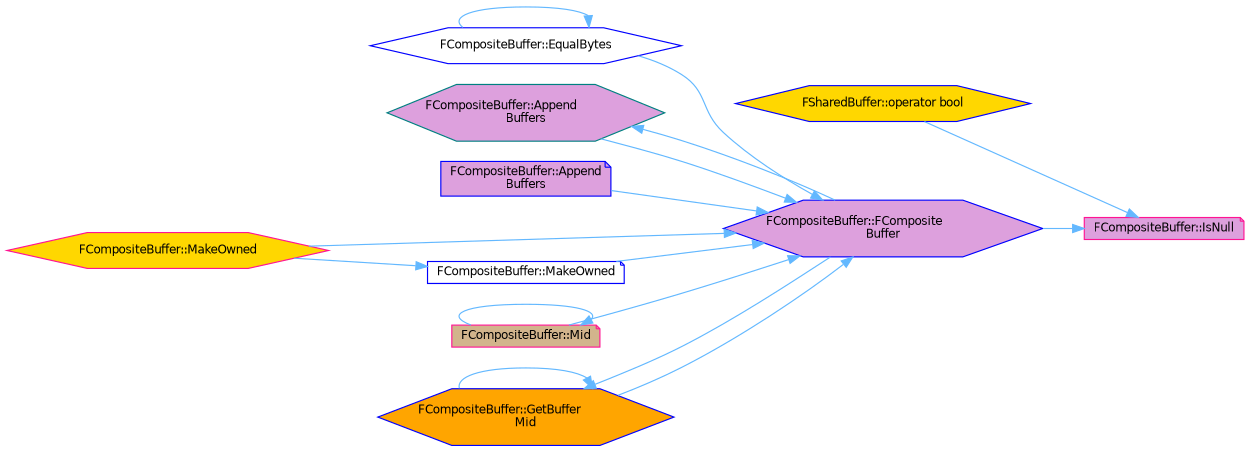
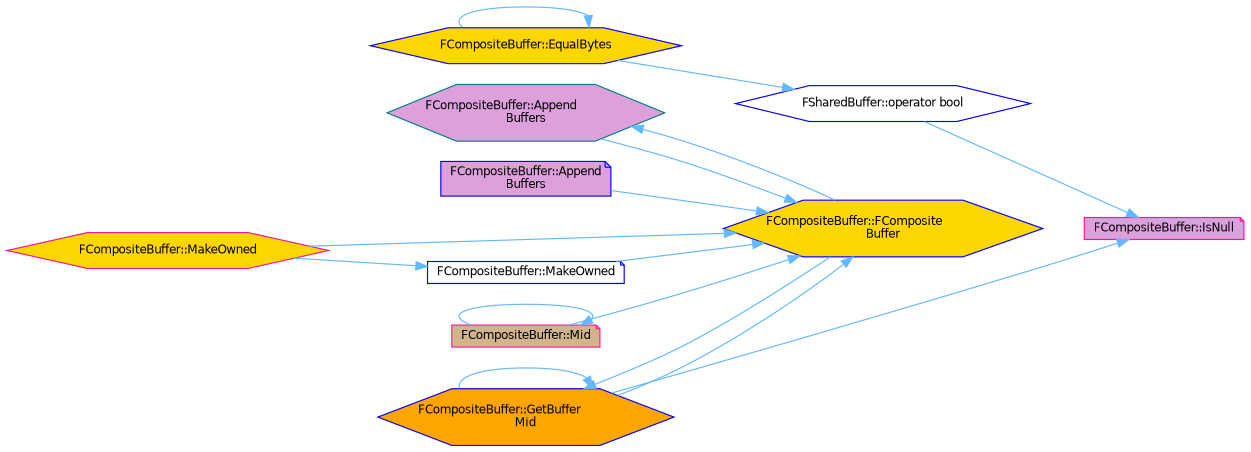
(526, 46) -> (526, 46)
(883, 104) -> (883, 104)
(720, 128) -> (700, 74)
(883, 229) -> (883, 229)
(1058, 229) -> (865, 320)
